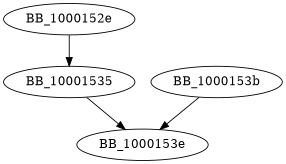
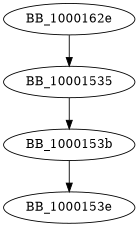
(69, 19) -> (69, 19)
(102, 111) -> (69, 109)
